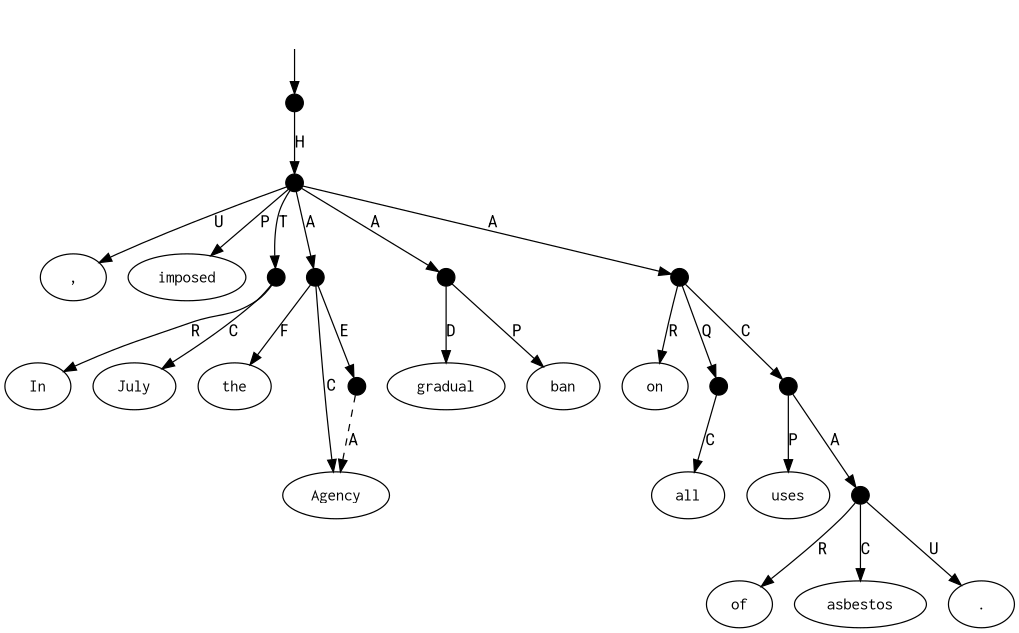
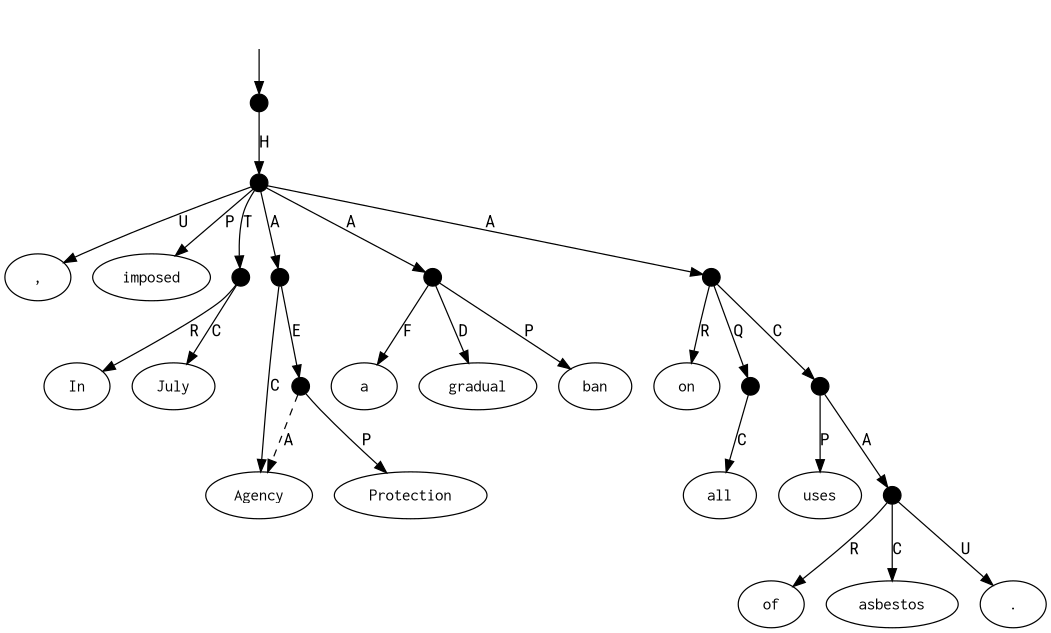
(235, 386) -> none
none -> (364, 386)
none -> (411, 495)
